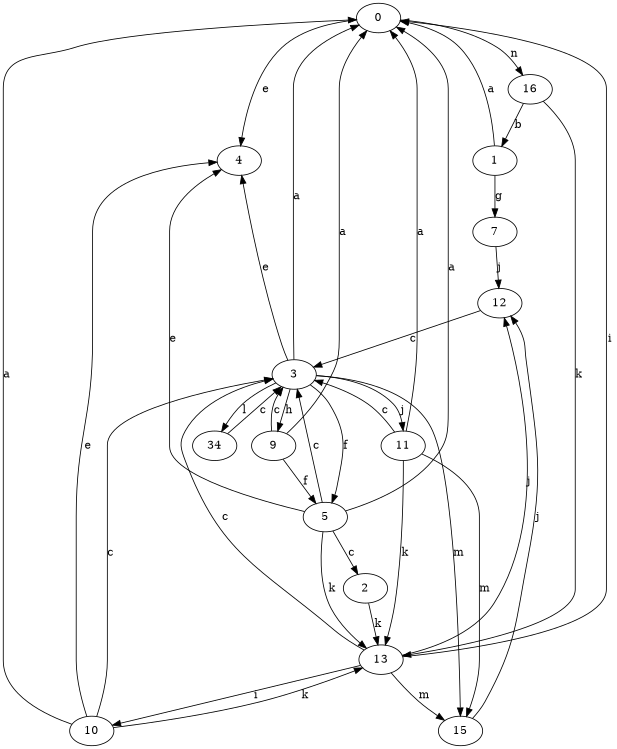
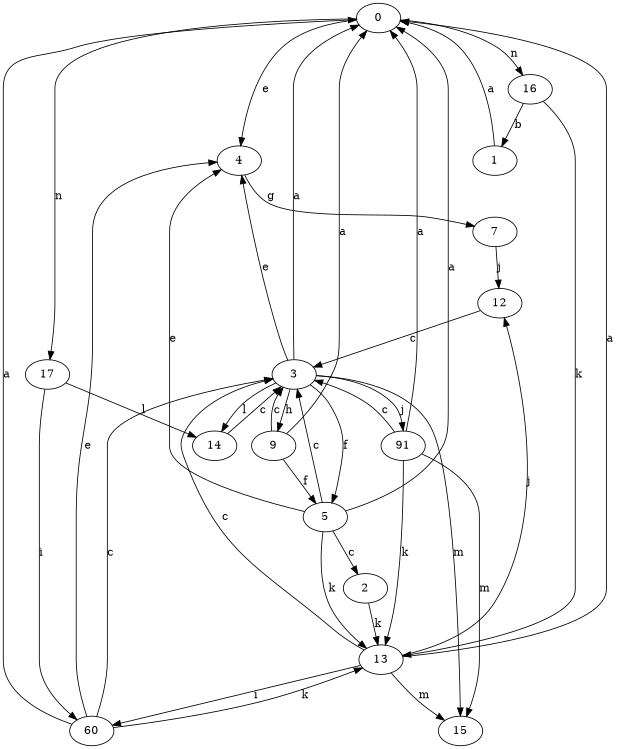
(495, 192) -> (349, 215)
(610, 339) -> (610, 339)
none -> (48, 374)
(215, 446) -> (215, 446)
(403, 446) -> (403, 446)
(533, 525) -> none
(92, 731) -> (92, 731)
